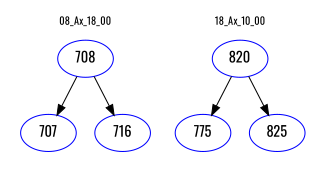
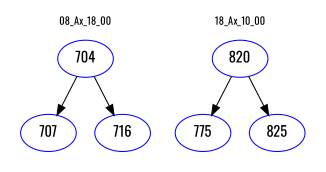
(86, 59) -> (86, 59)
